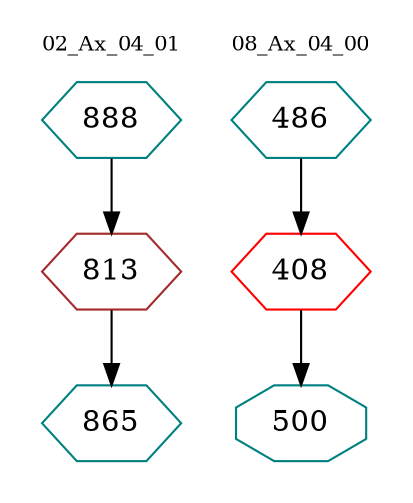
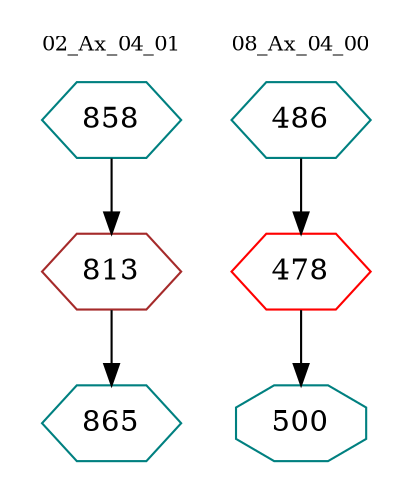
(112, 120) -> (112, 120)
(301, 272) -> (301, 272)
